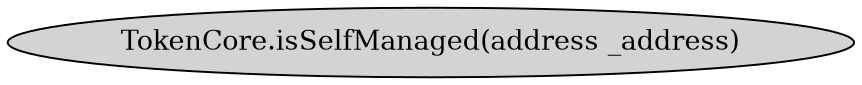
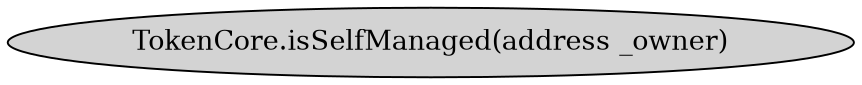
(431, 43) -> (431, 43)
